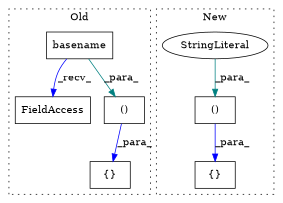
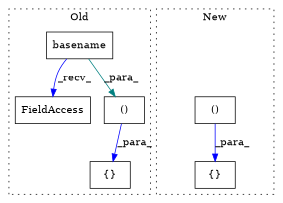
(215, 45) -> none
